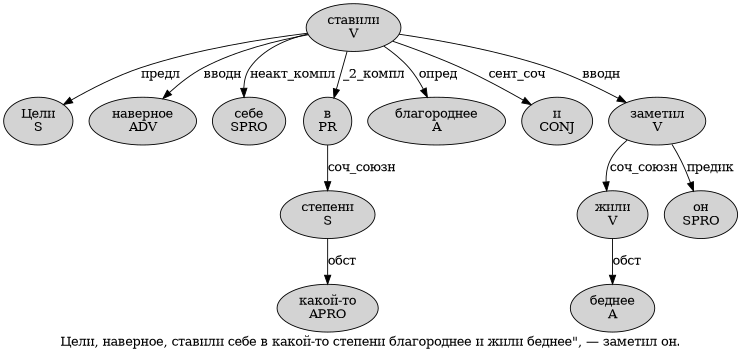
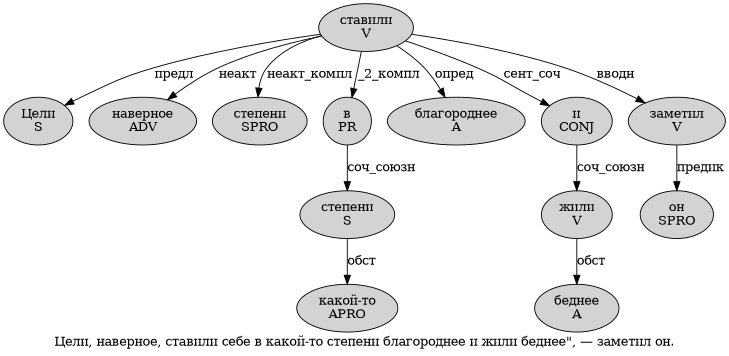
(223, 74) -> (238, 74)
(249, 121) -> (260, 121)
(611, 158) -> (577, 163)
